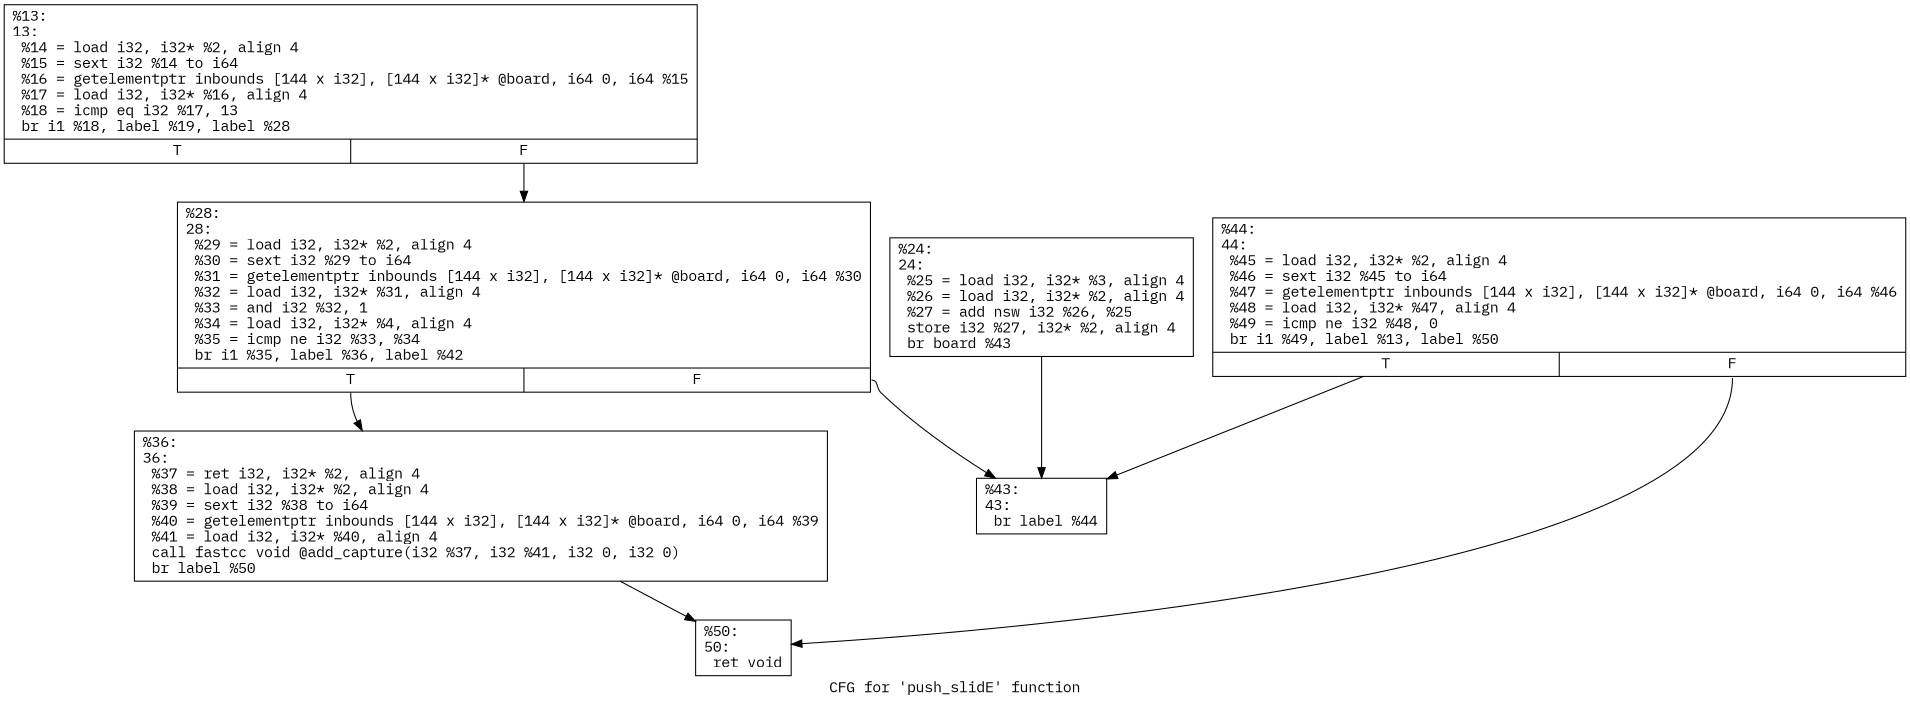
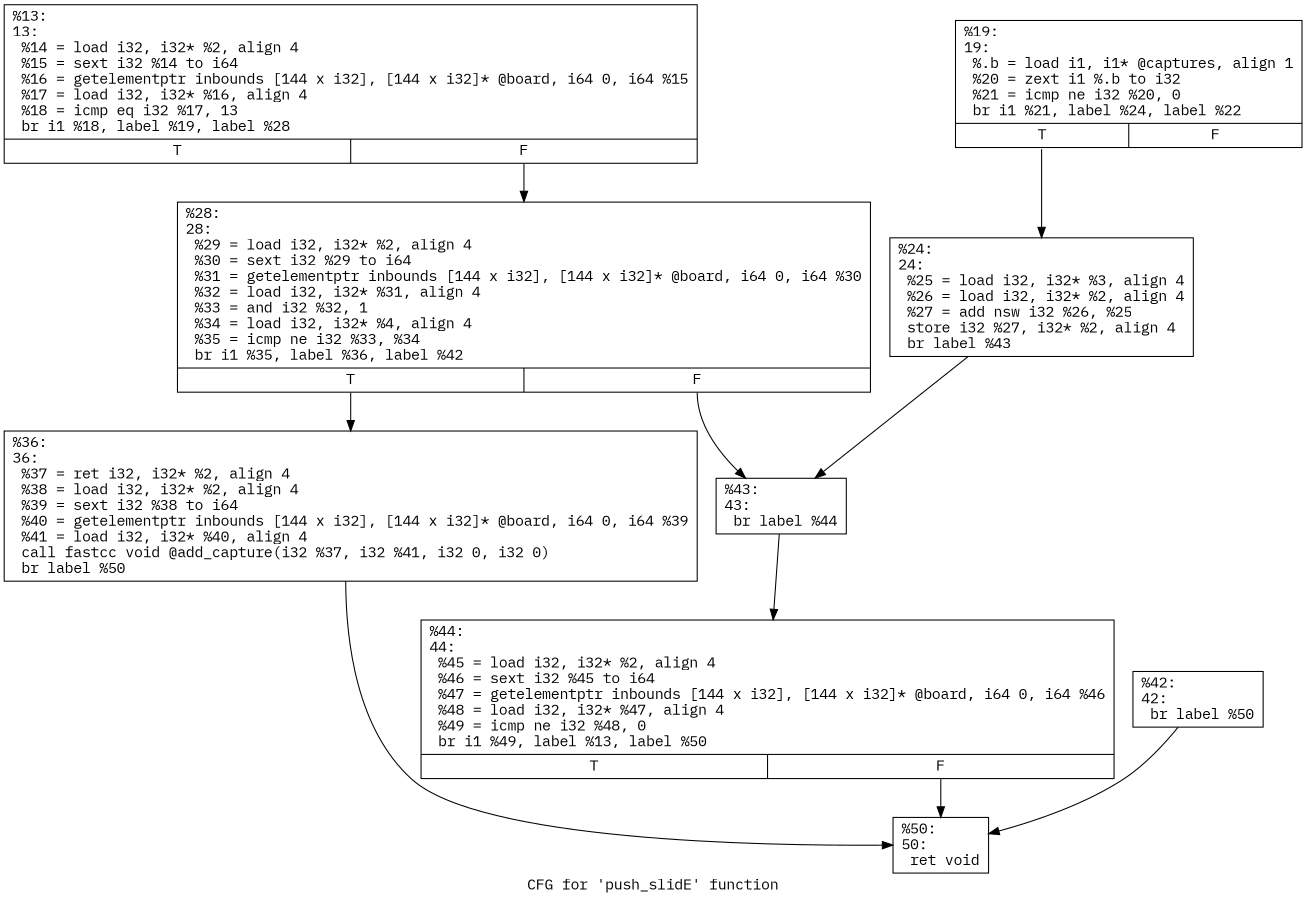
none -> (1129, 84)
(955, 344) -> (955, 344)
(1240, 426) -> (777, 572)
none -> (1198, 699)
